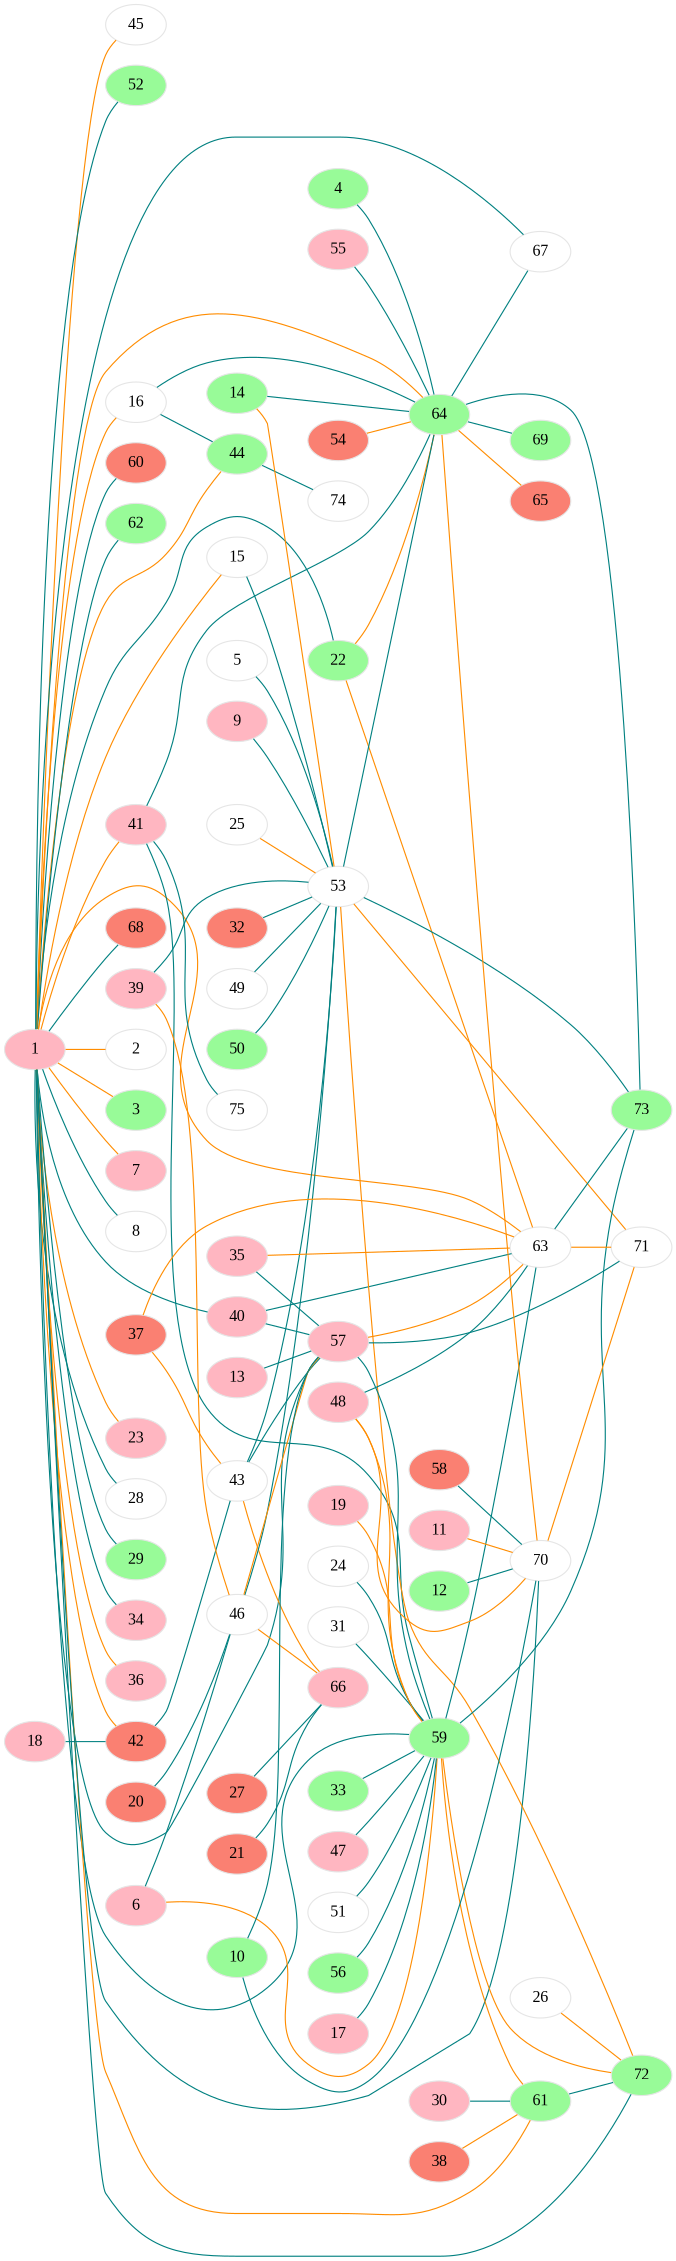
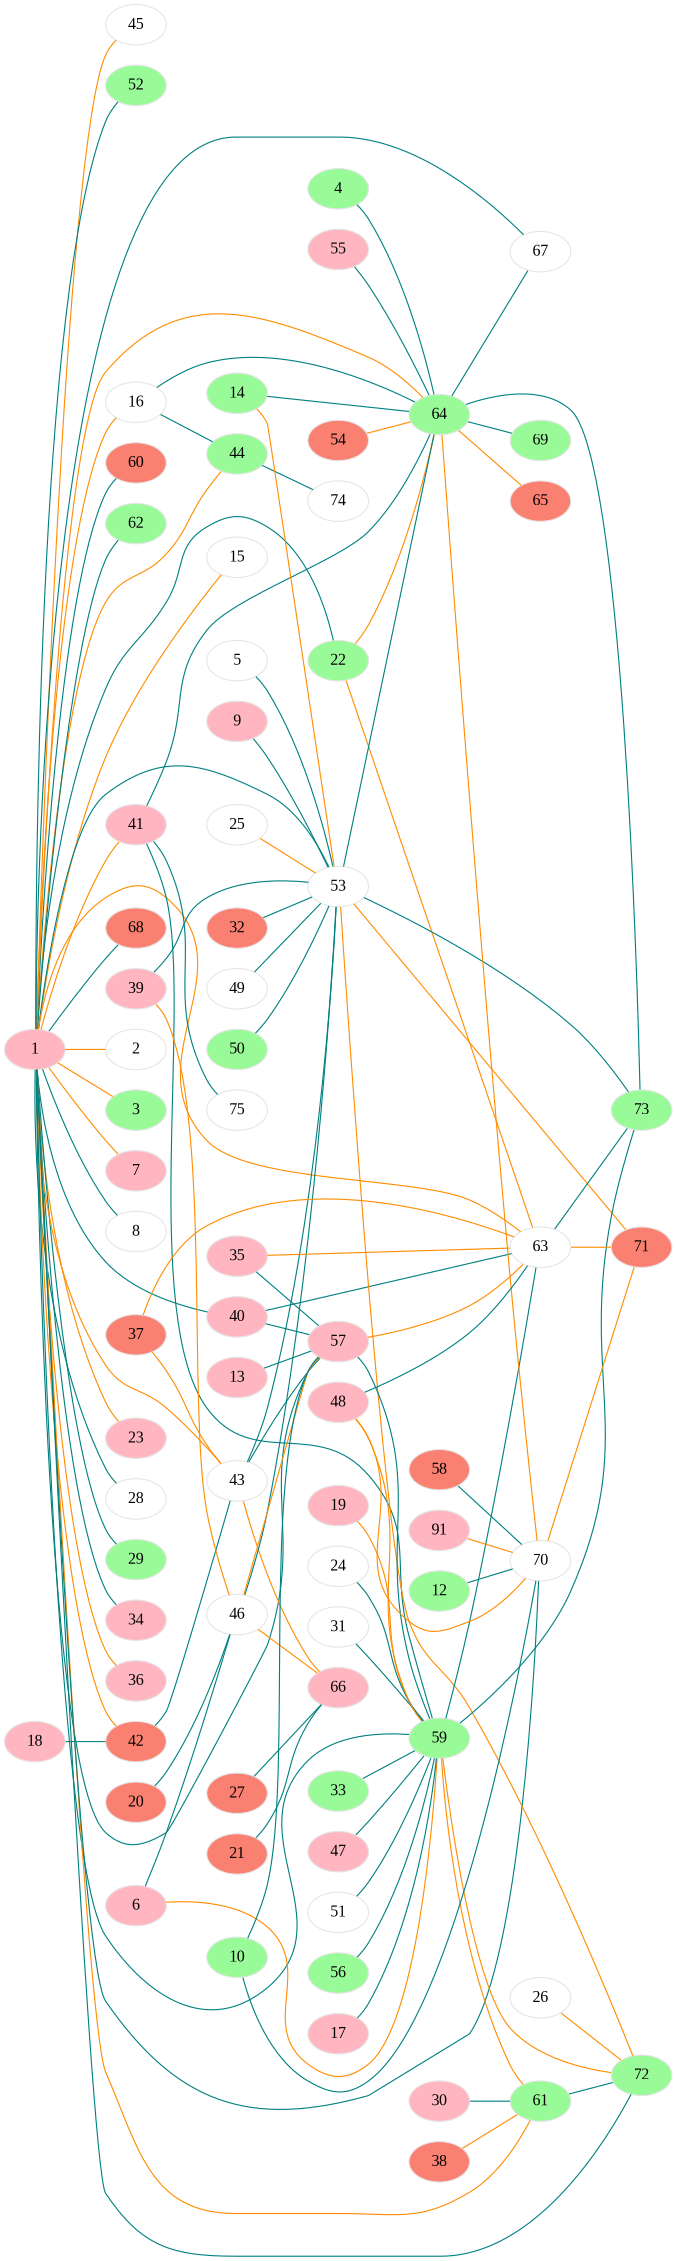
(295, 720) -> (115, 788)
(642, 1247) -> (642, 1247)
(500, 1322) -> none
none -> (90, 1338)
(439, 1530) -> (439, 1530)
